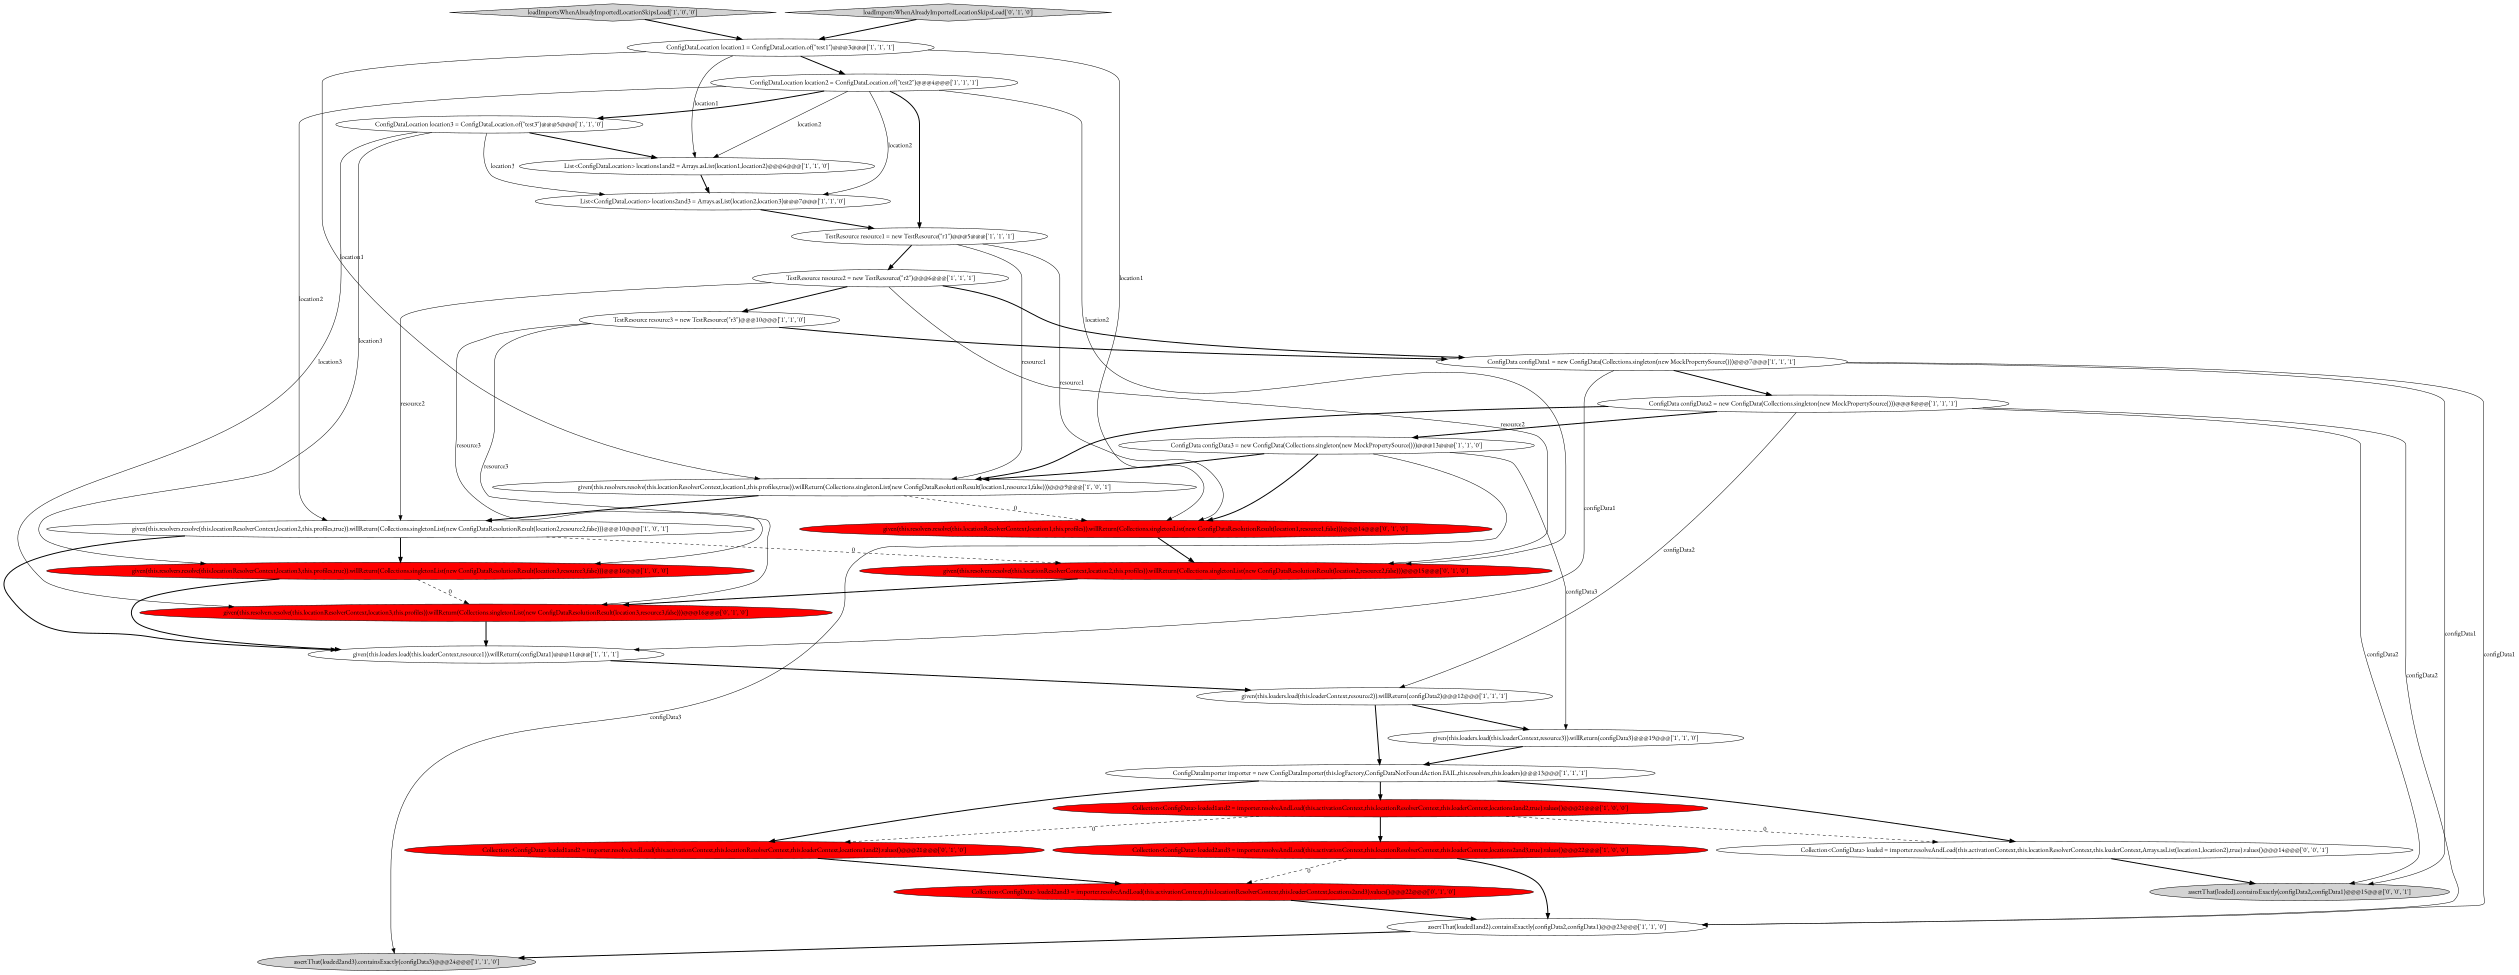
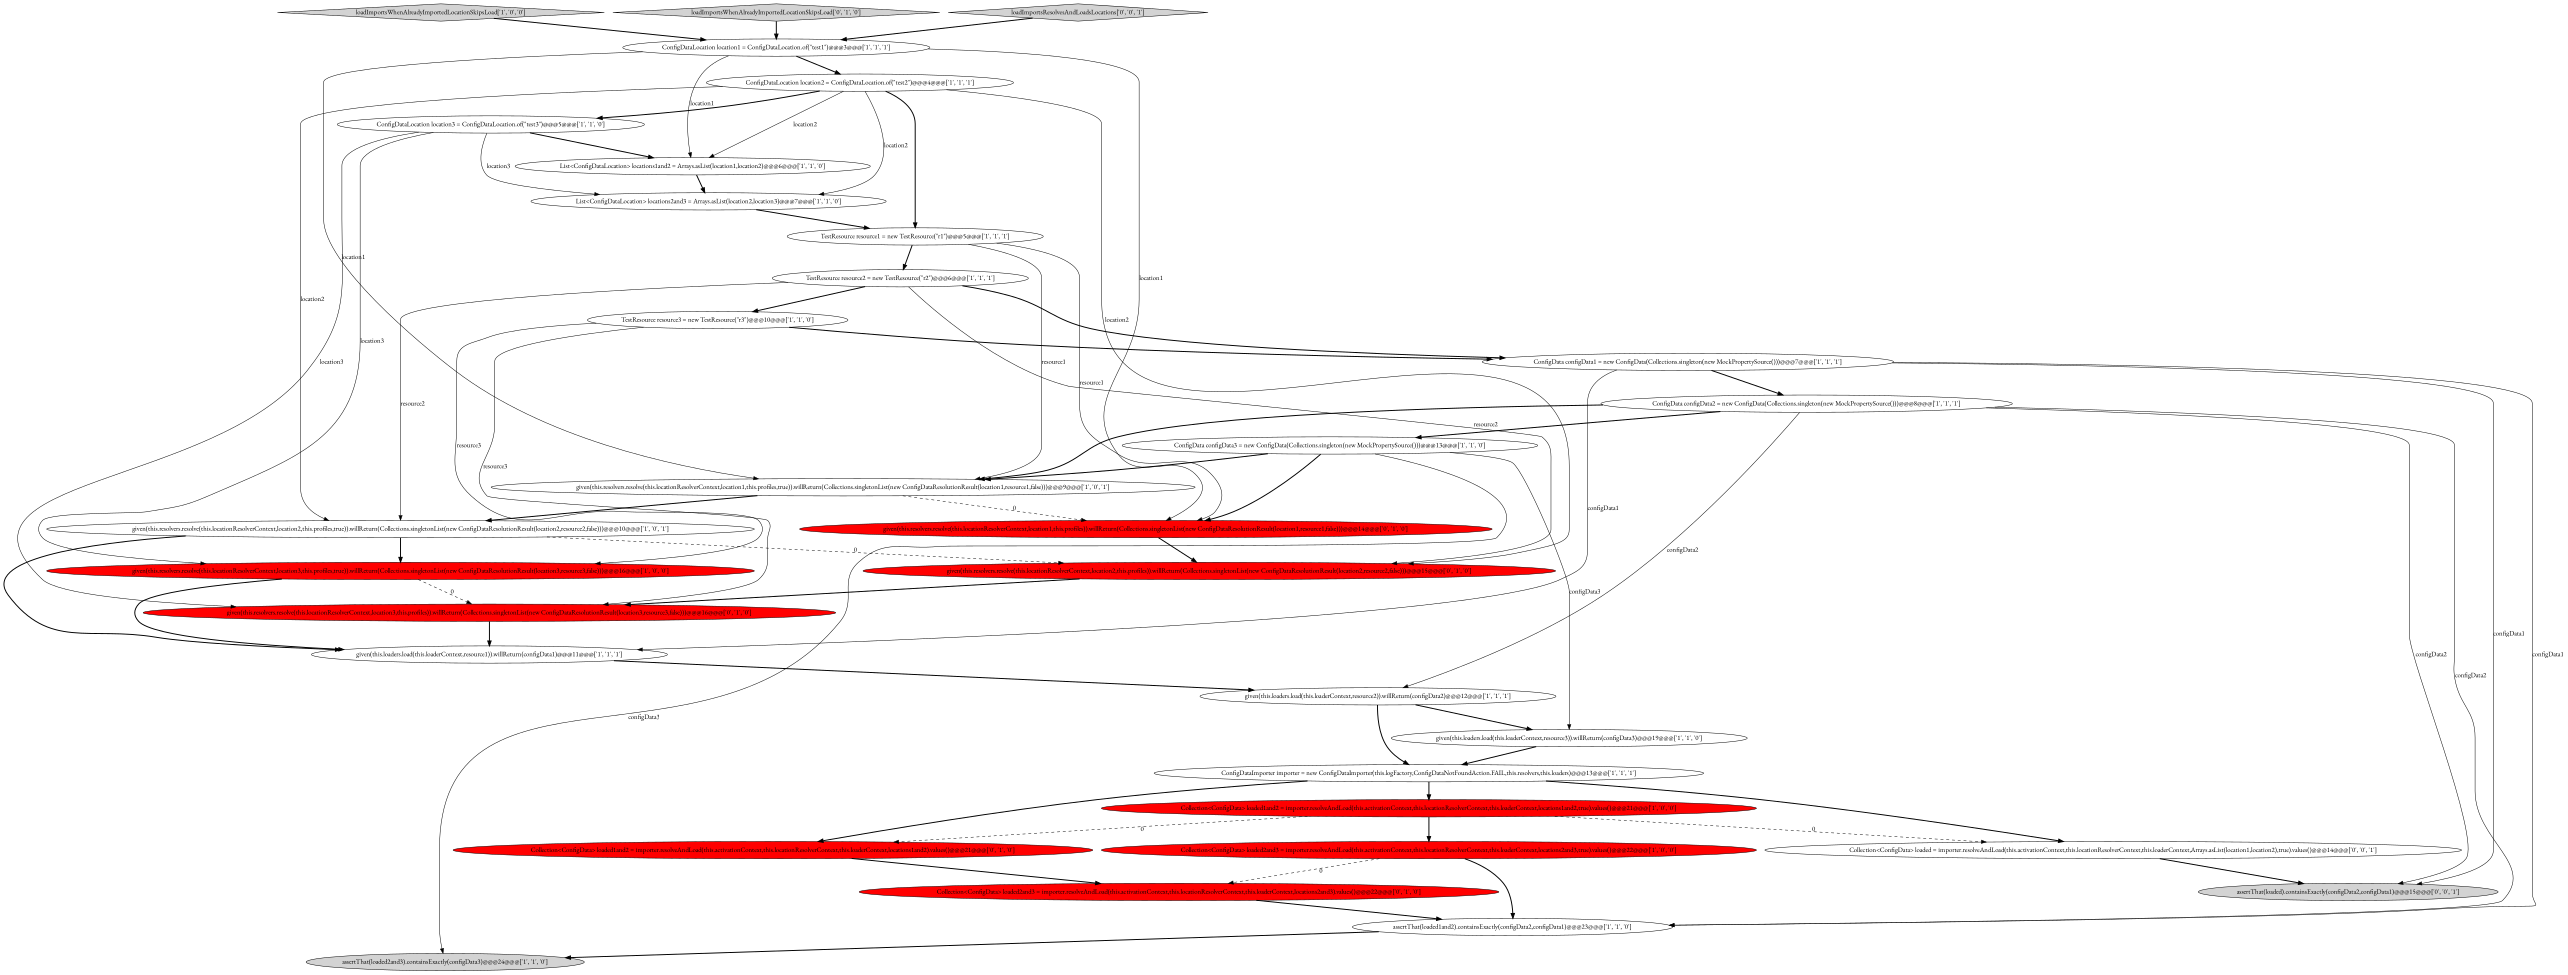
none -> (1078, 12)
